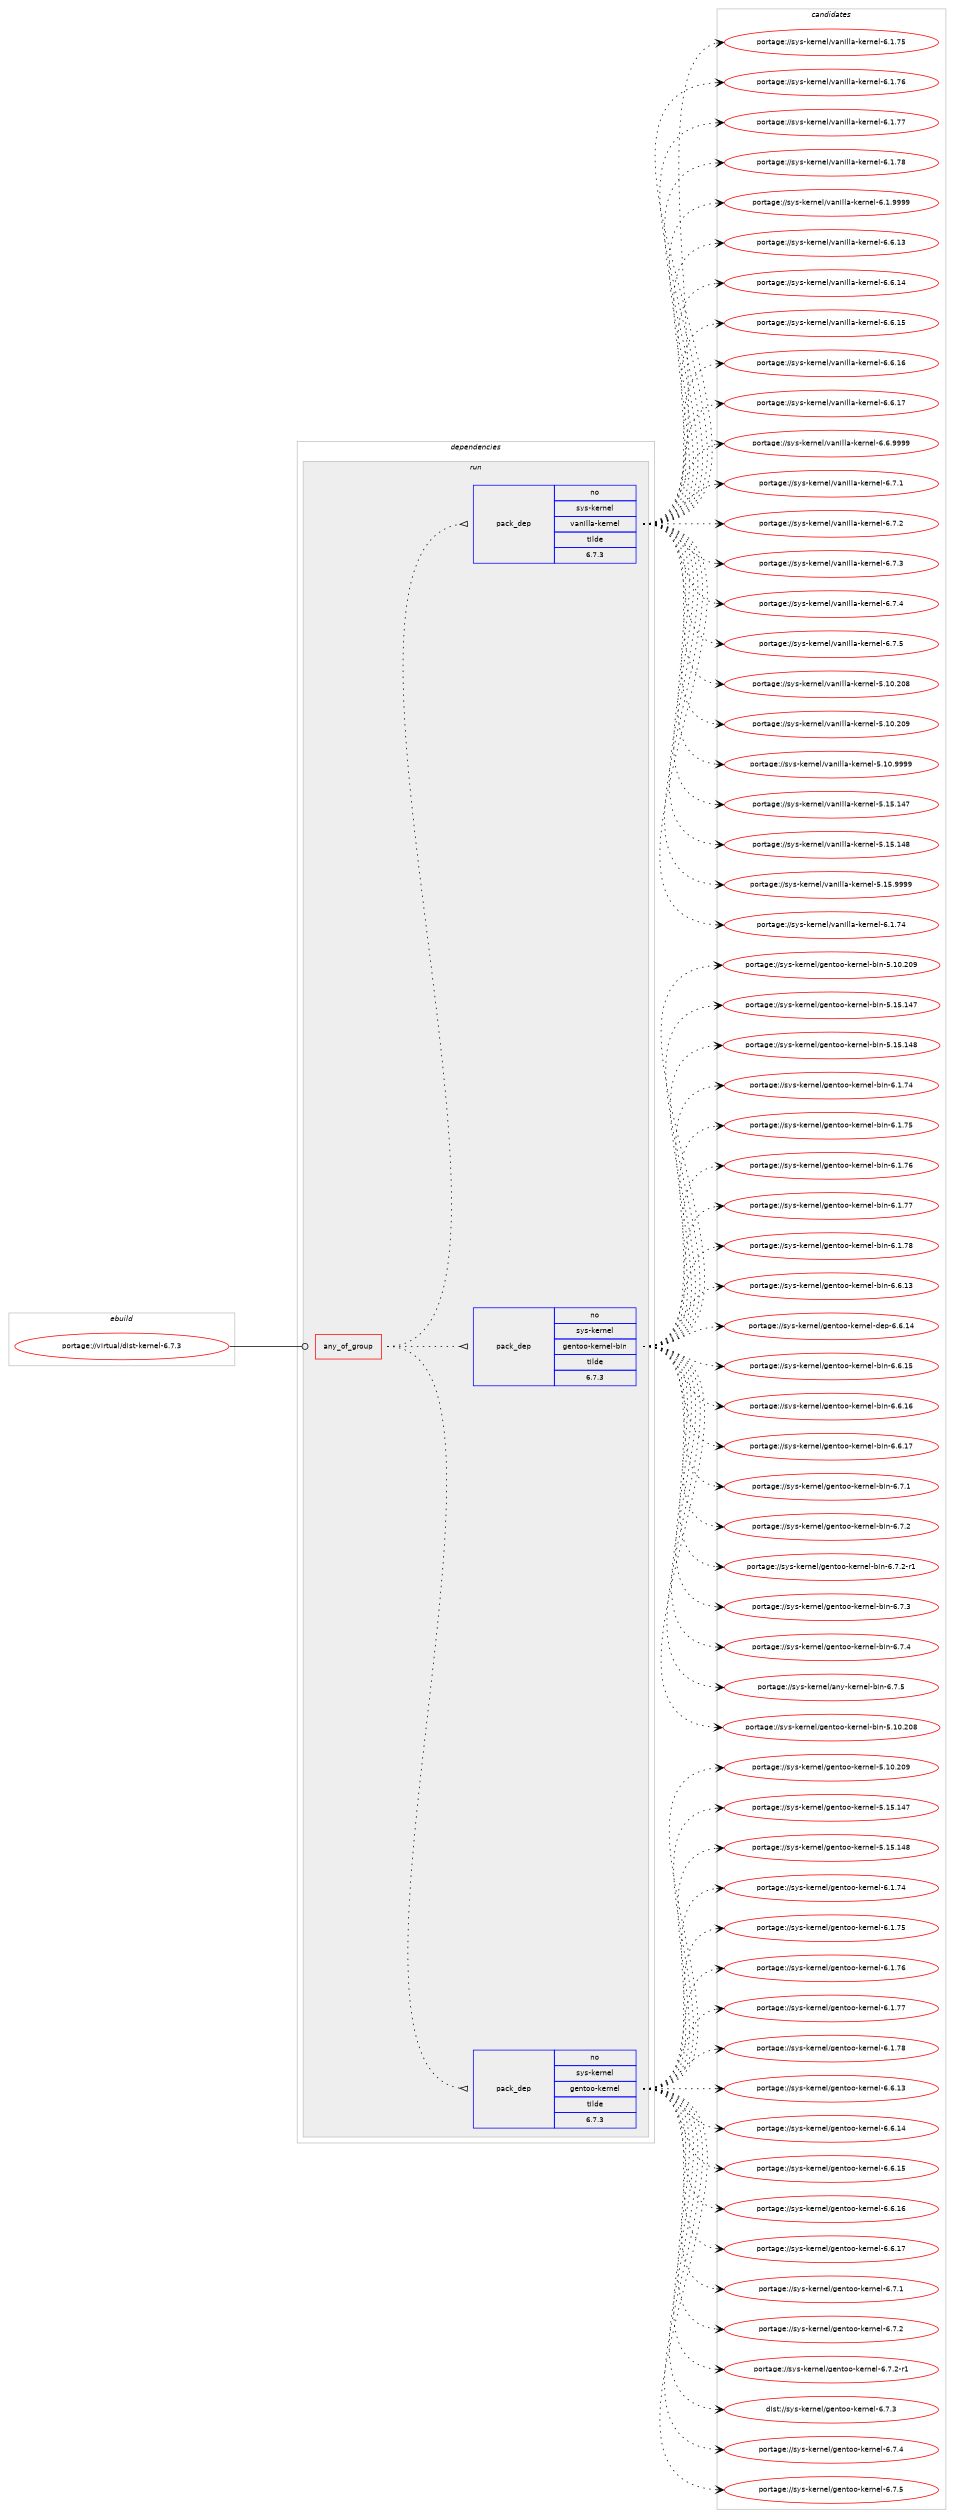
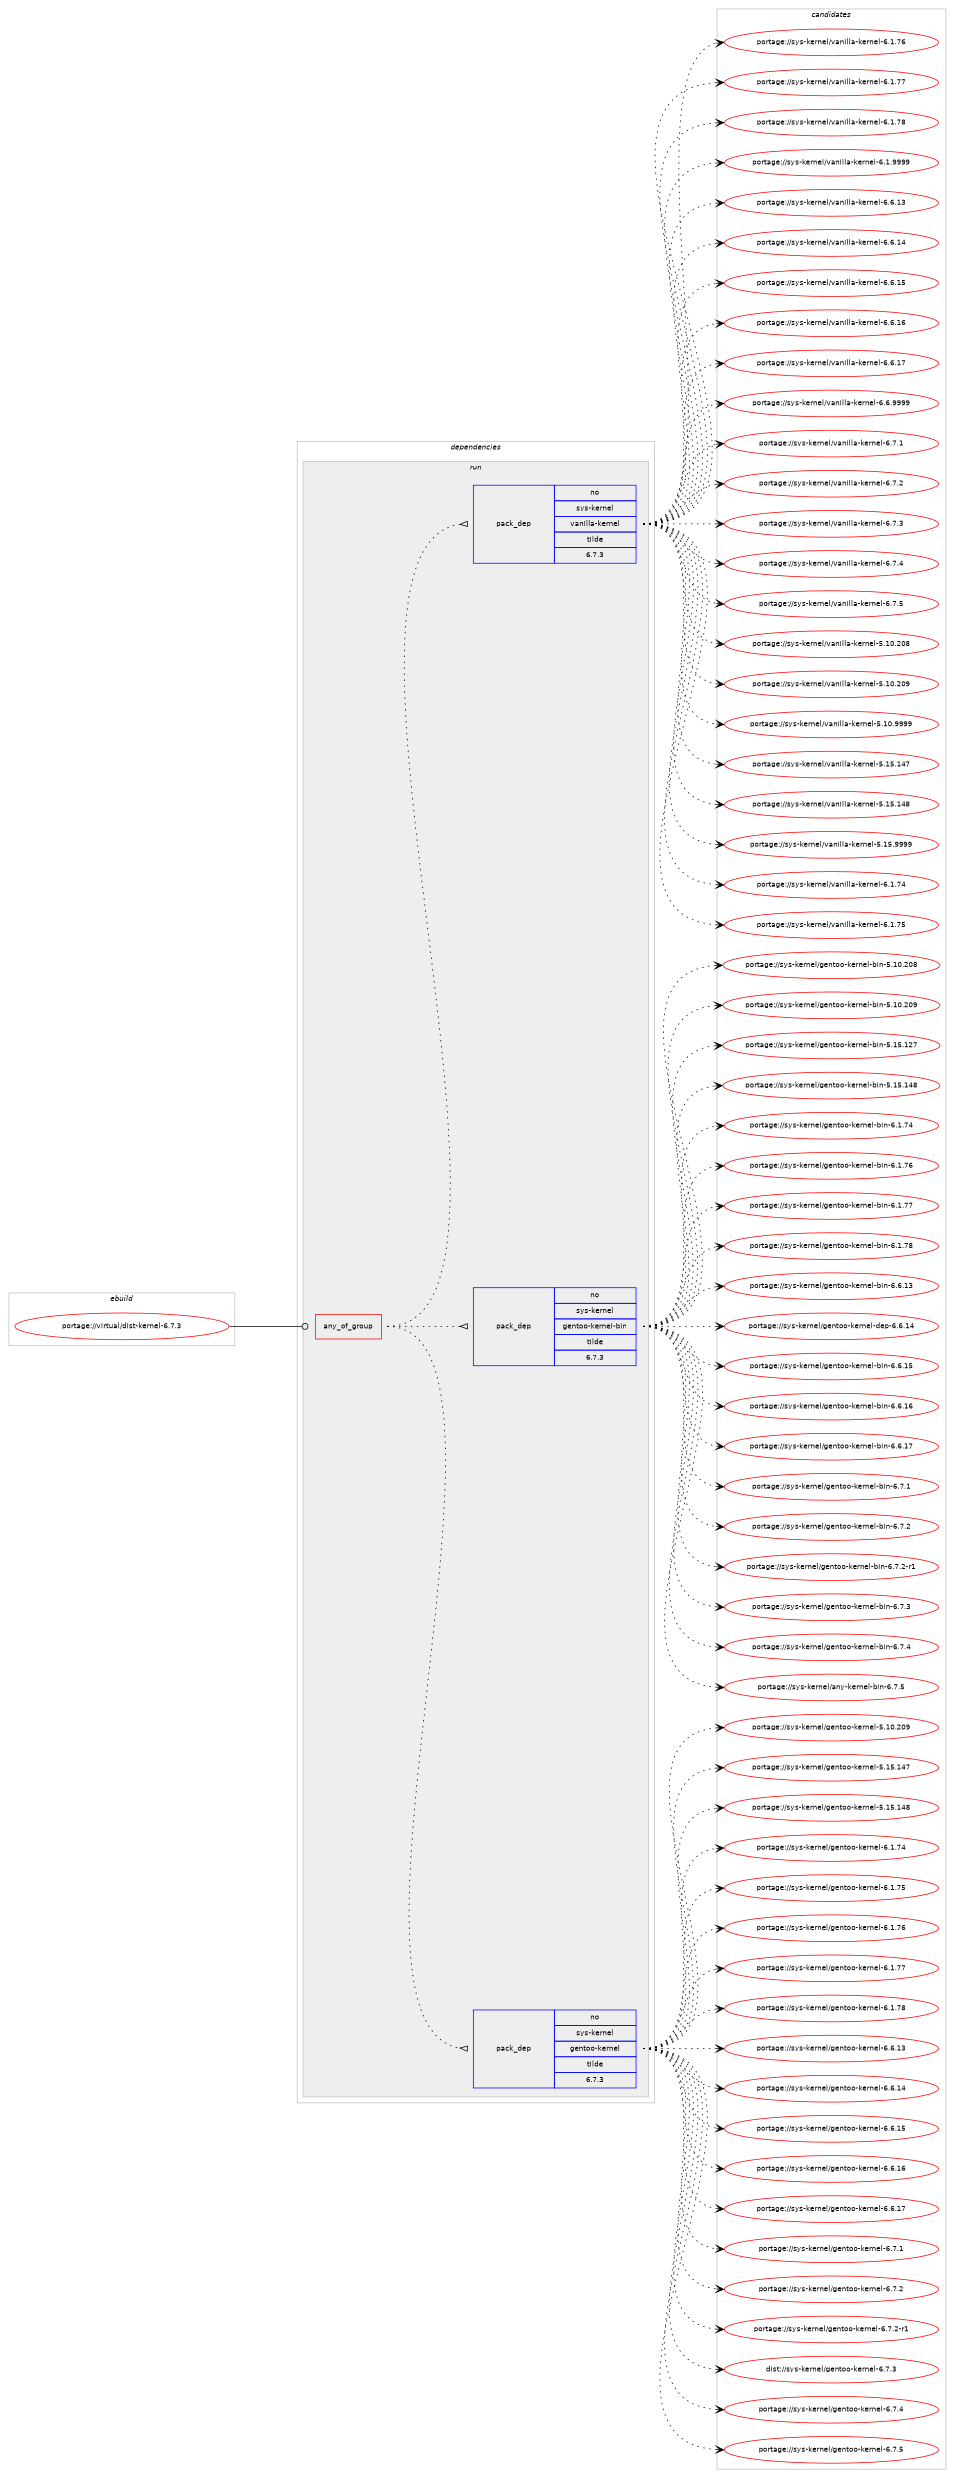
(831, 1005) -> (831, 1045)
(831, 1126) -> none
